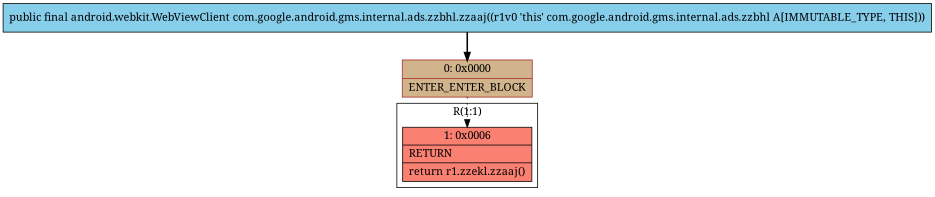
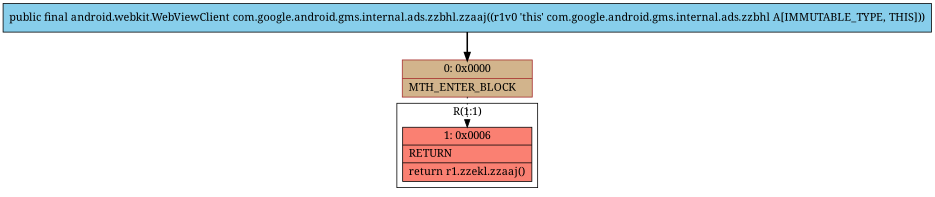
(467, 87) -> (462, 87)
